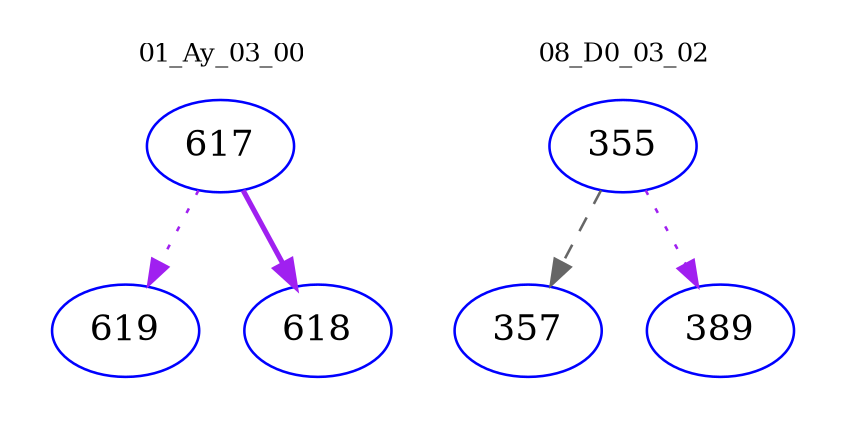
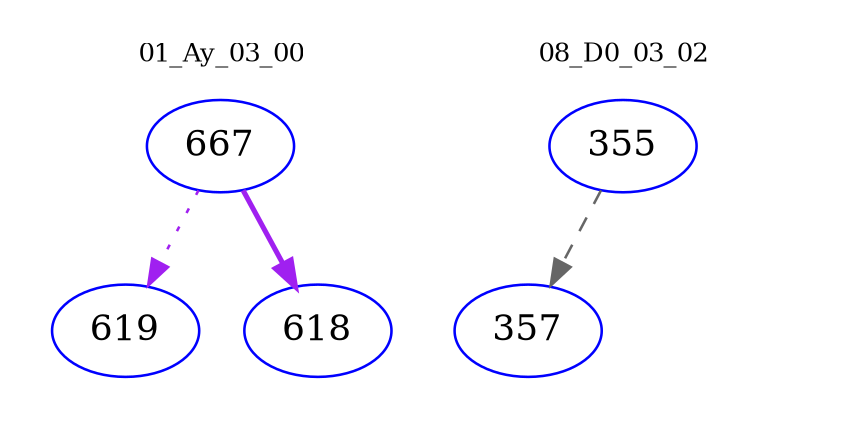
(220, 146) -> (220, 146)
(720, 331) -> none
